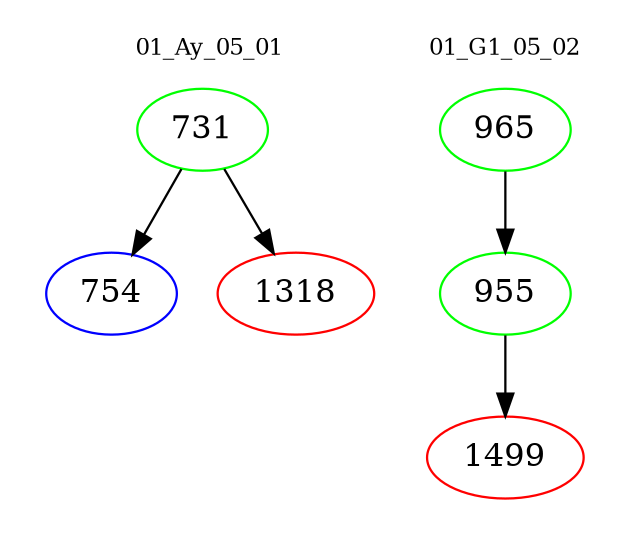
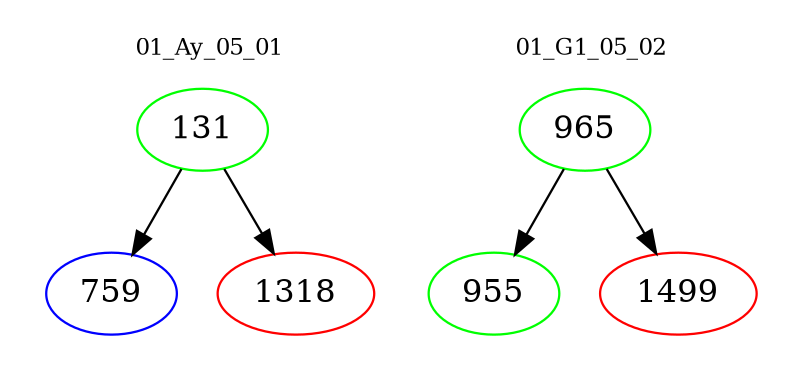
(203, 130) -> (203, 130)
(112, 294) -> (112, 294)
(505, 364) -> (626, 201)
